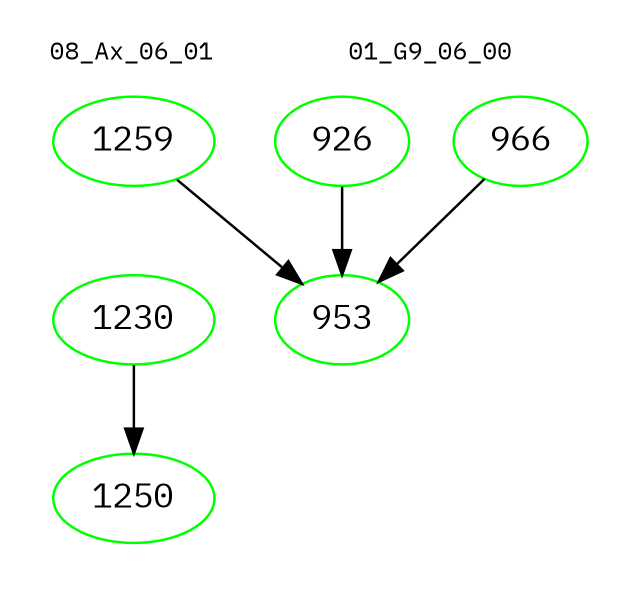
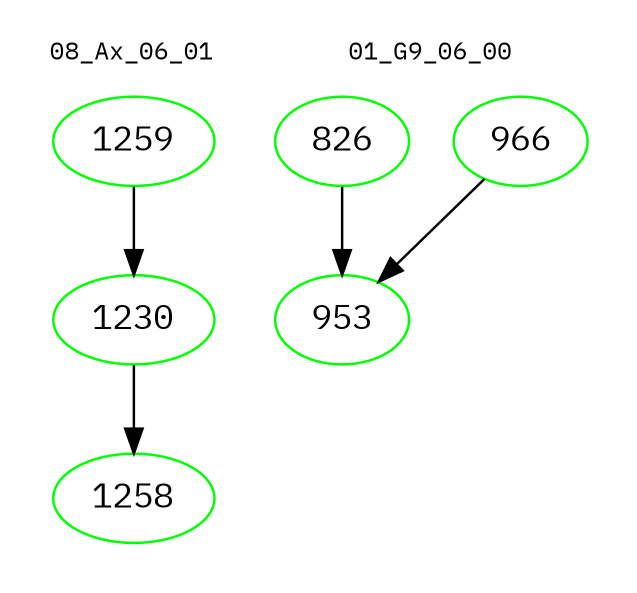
(342, 141) -> (342, 141)
(219, 215) -> (134, 218)
(134, 498) -> (134, 498)
